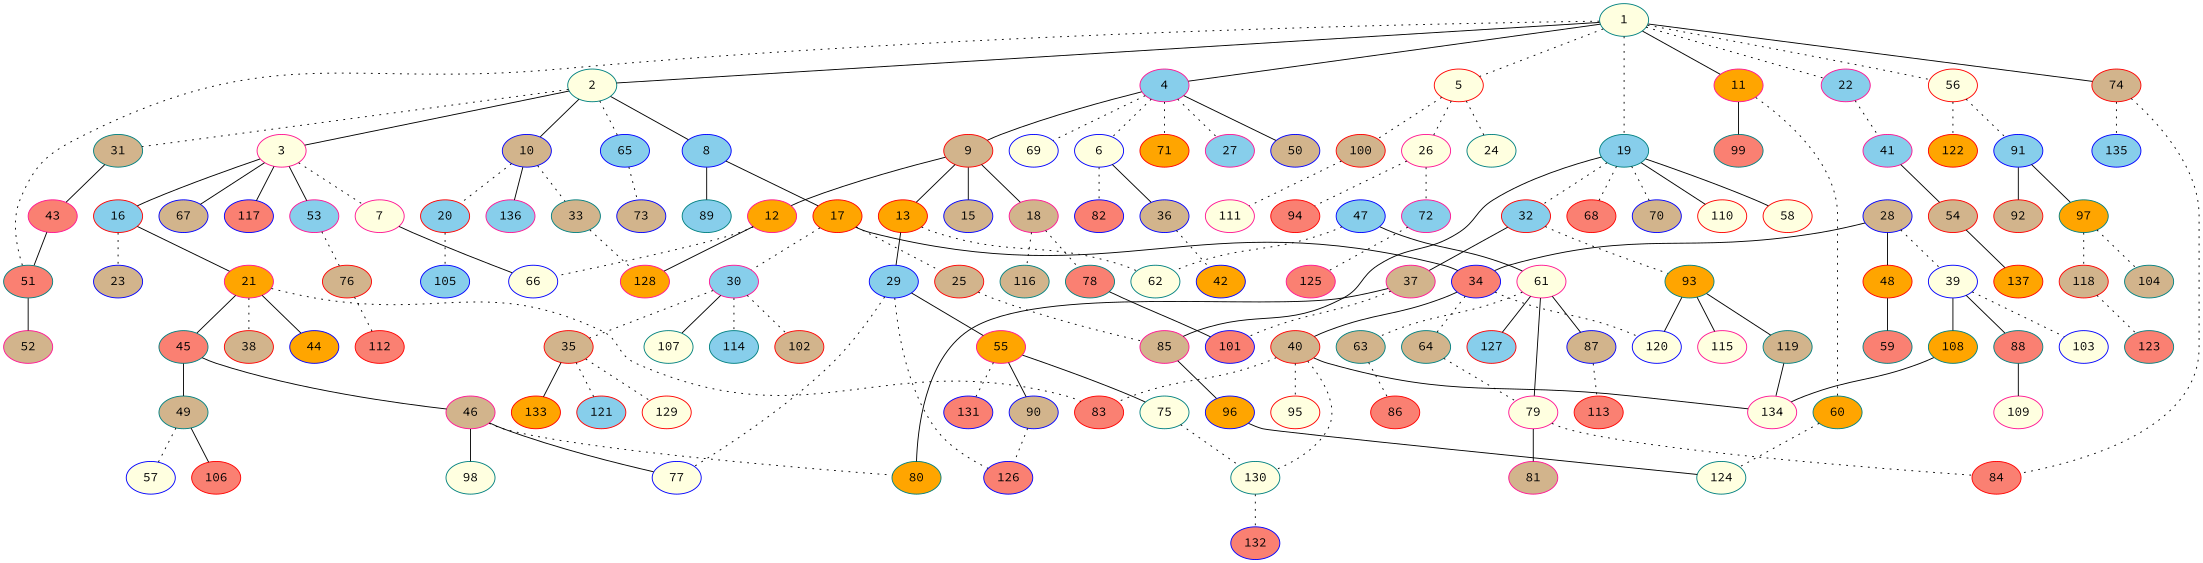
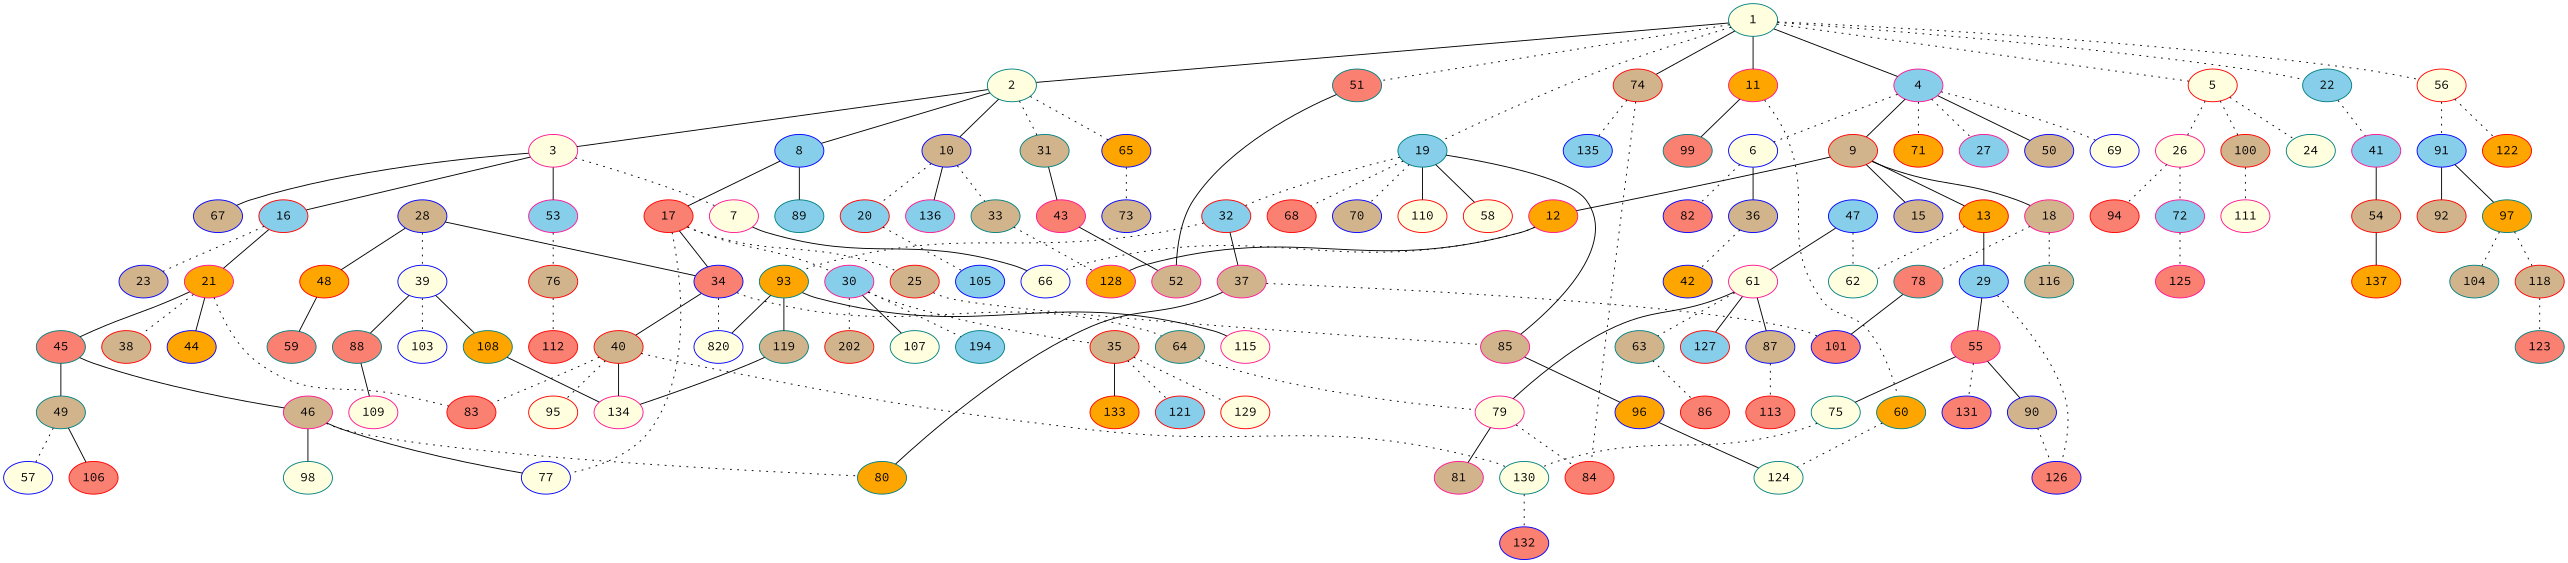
(1846, 85) -> (2327, 85)
(625, 151) -> (1126, 151)
(249, 216) -> none
(837, 216) -> (669, 216)
(40, 249) -> (1118, 249)
(734, 347) -> (980, 347)
(799, 347) -> (849, 347)
(1001, 347) -> (1976, 347)
(1657, 347) -> (718, 347)
(804, 388) -> (673, 380)
